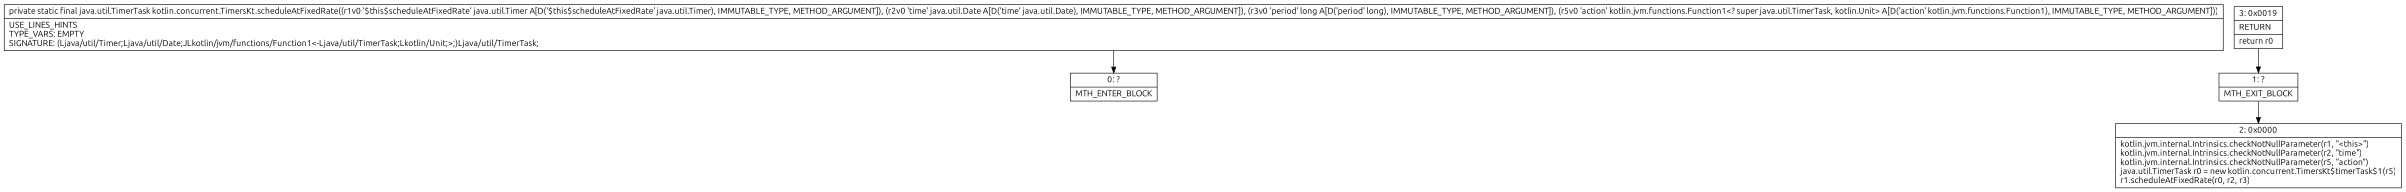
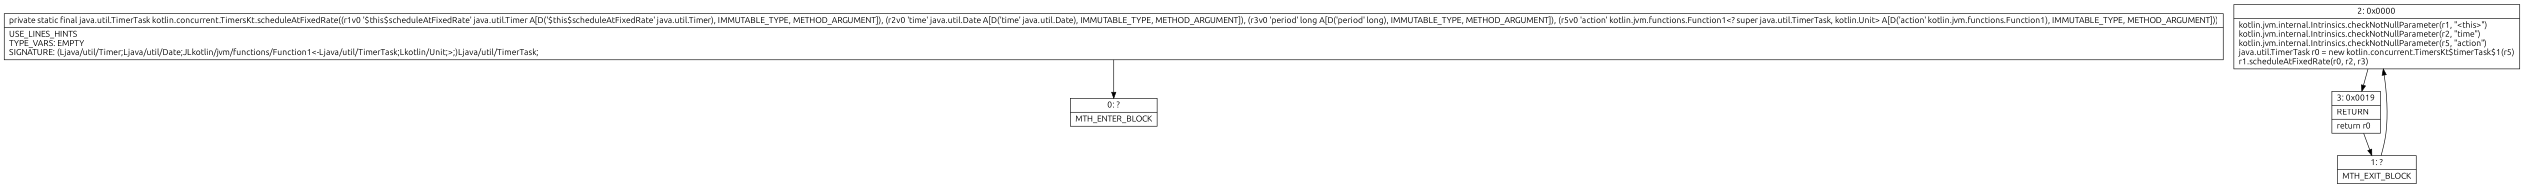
none -> (2366, 77)
